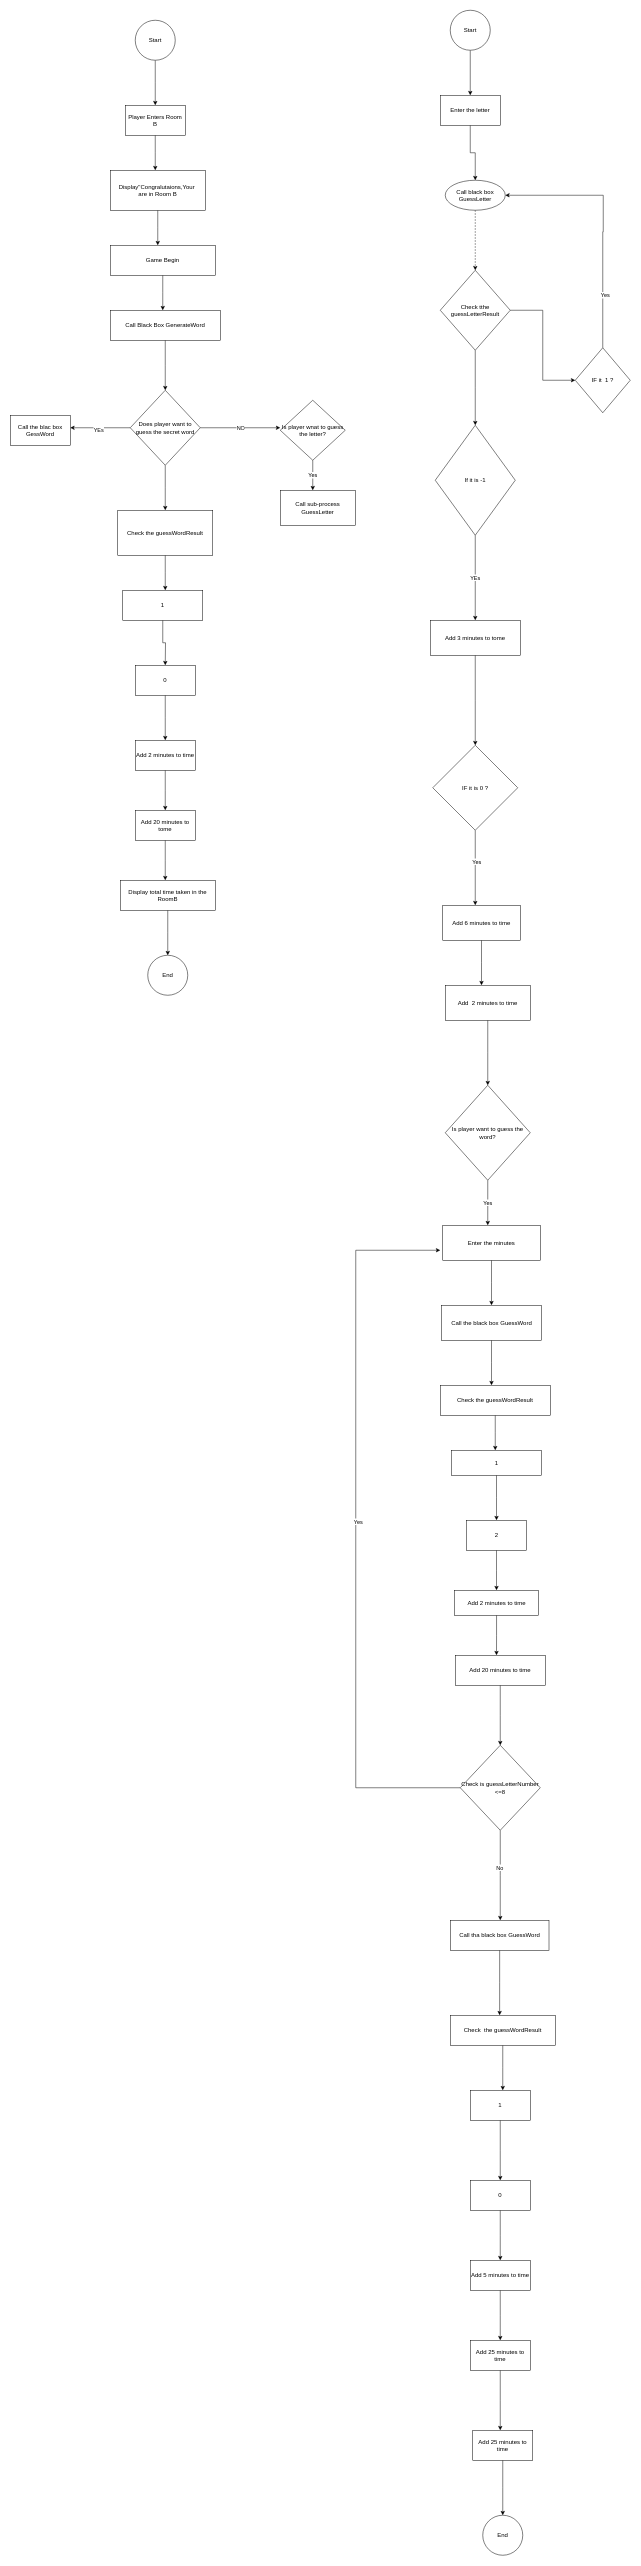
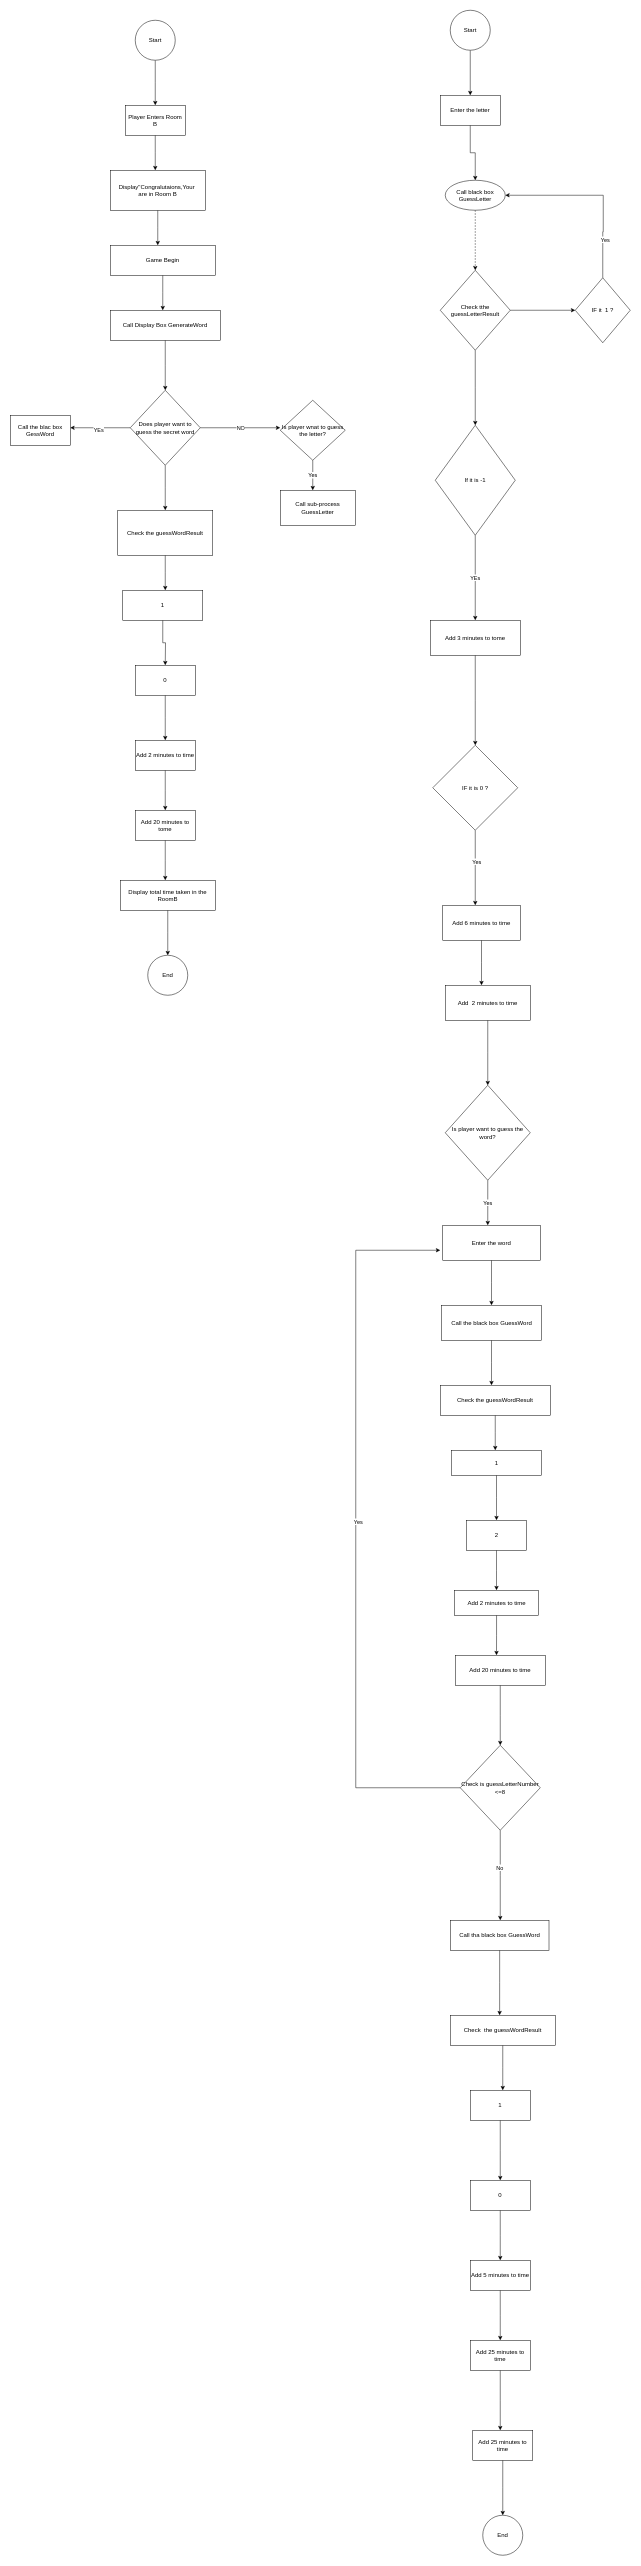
(165, 325) -> (165, 325)
(603, 380) -> (603, 310)
(492, 1243) -> (492, 1243)
